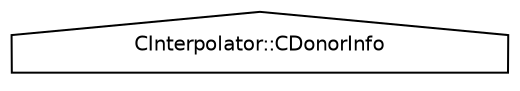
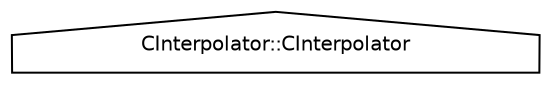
(260, 45) -> (276, 45)
